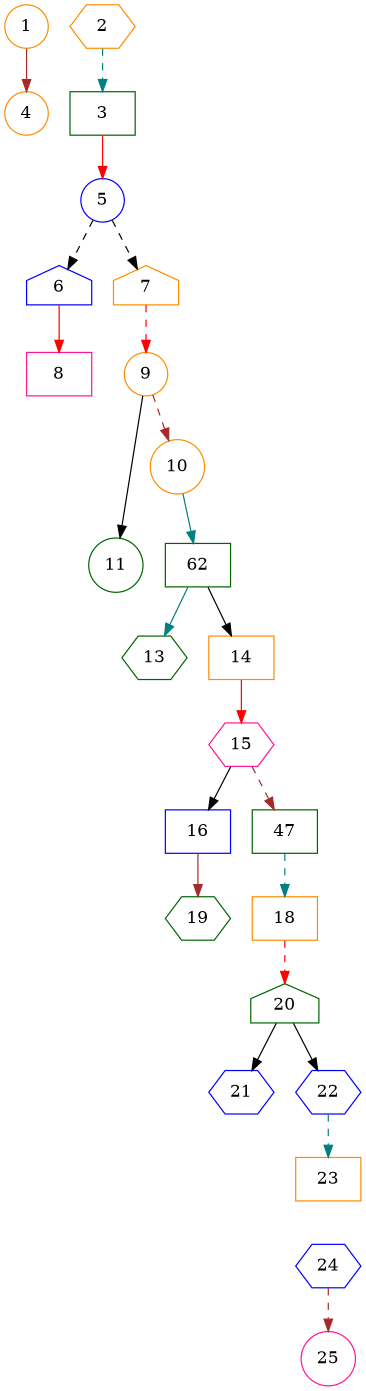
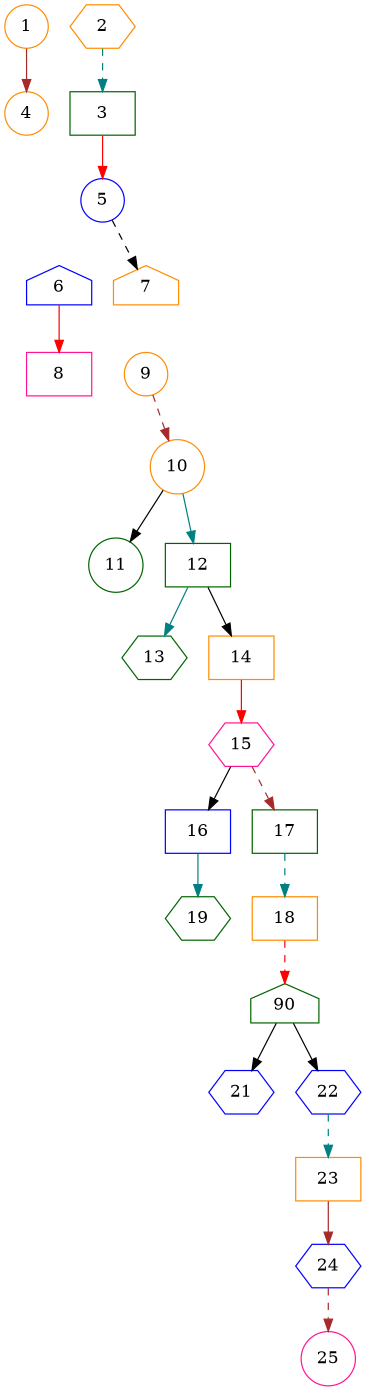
(83, 239) -> none
(146, 323) -> none
(132, 461) -> (150, 511)
(198, 565) -> (198, 565)
(285, 832) -> (285, 832)
(198, 869) -> (198, 869)
(285, 1005) -> (285, 1005)
none -> (328, 1217)
